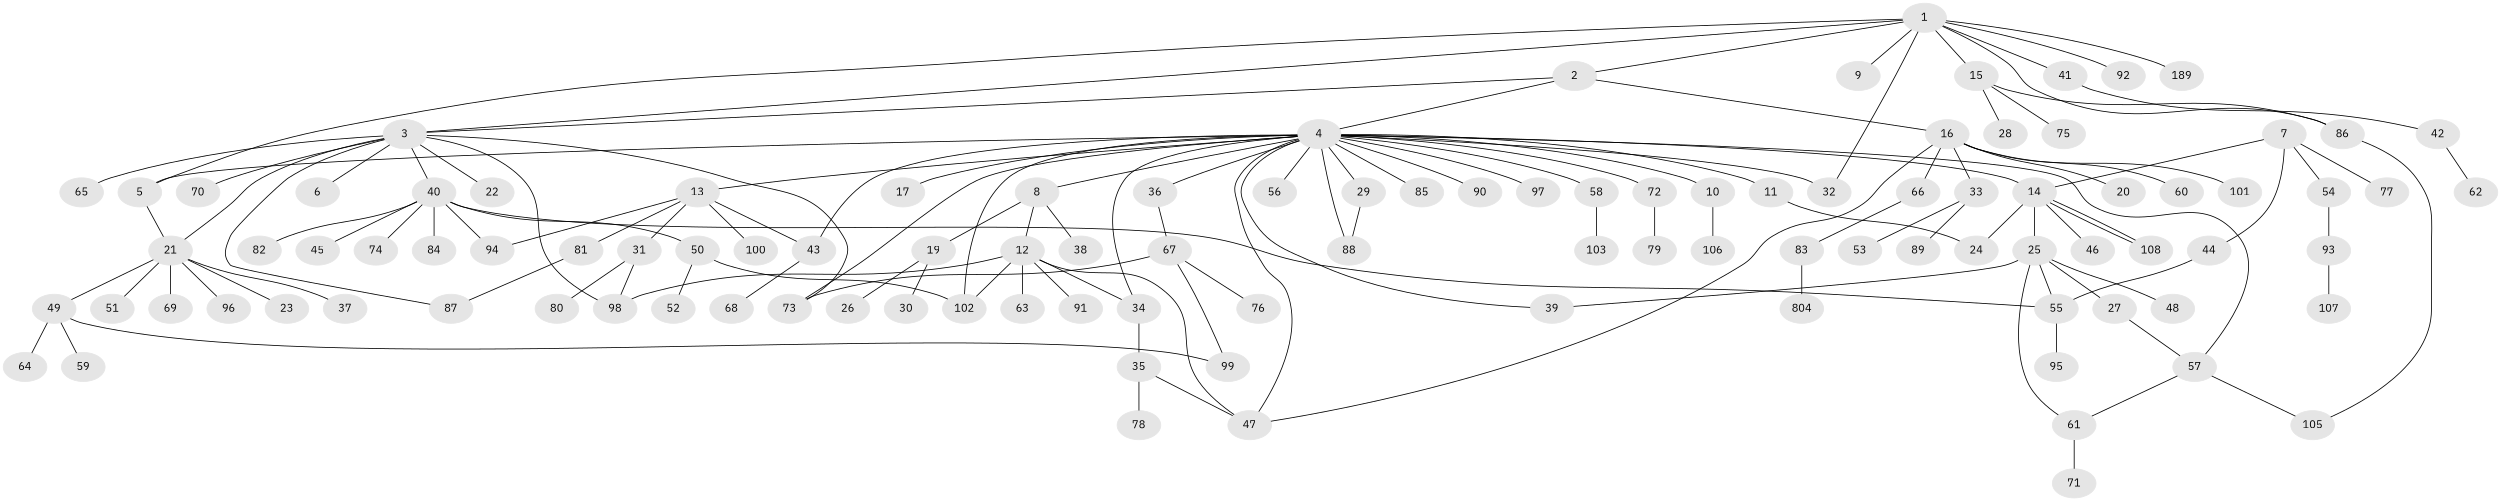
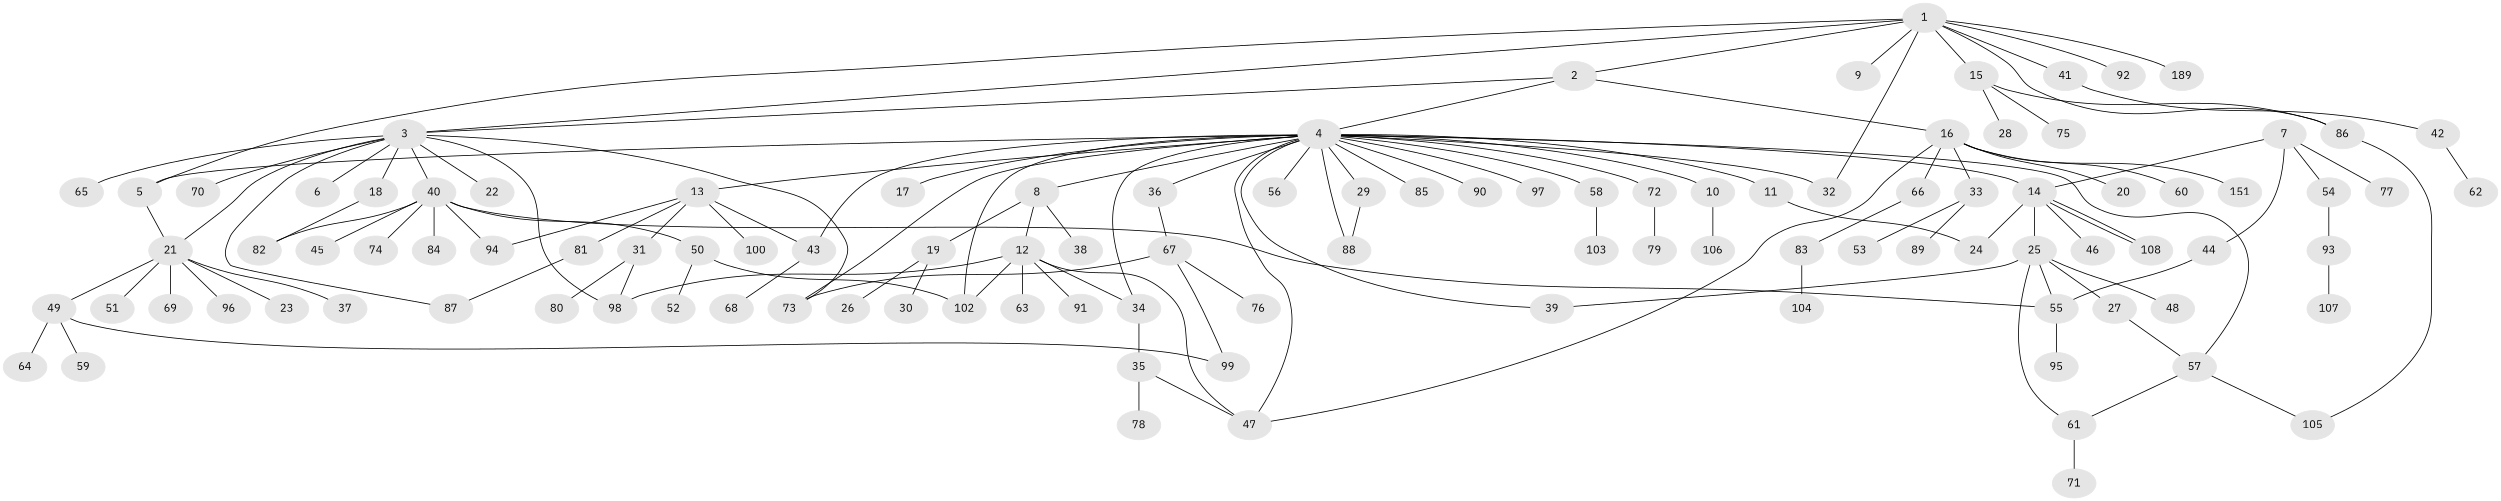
none -> (376, 192)
(2240, 192) -> (2240, 192)
(1802, 309) -> (1802, 309)
